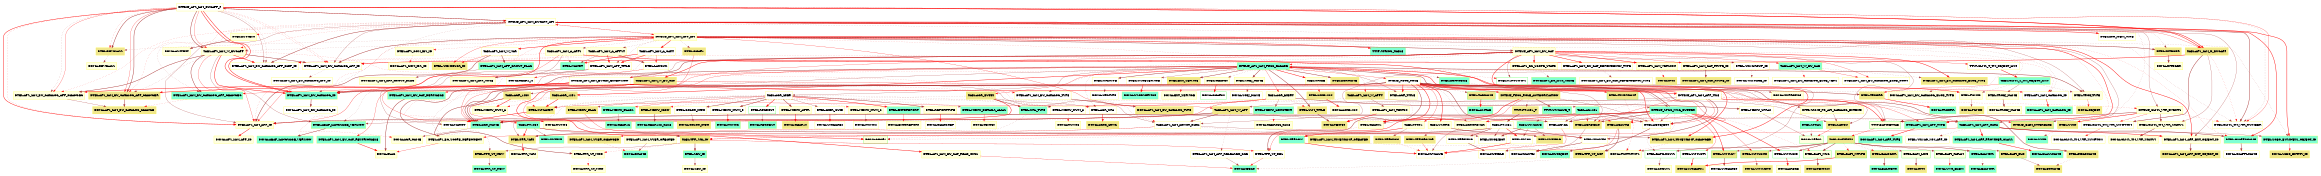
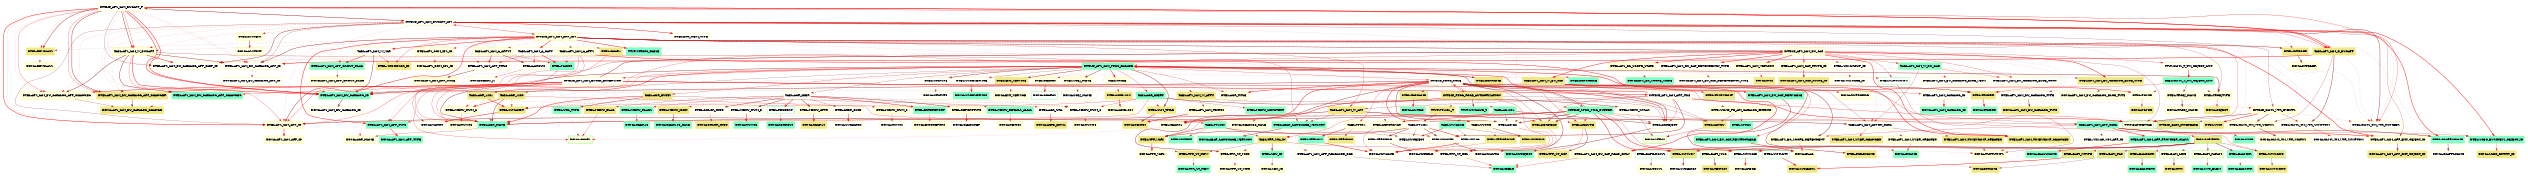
(579, 41) -> (434, 40)
(634, 58) -> (513, 58)
(1554, 81) -> (1650, 81)
(1281, 96) -> (1151, 96)
